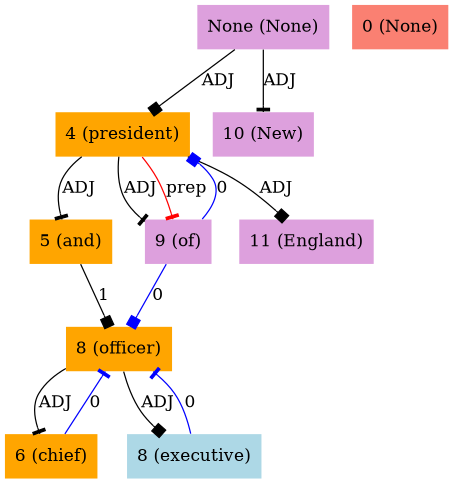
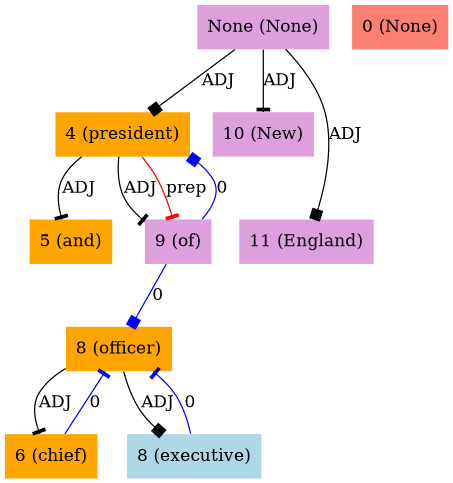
(235, 179) -> (327, 123)
(92, 290) -> none
